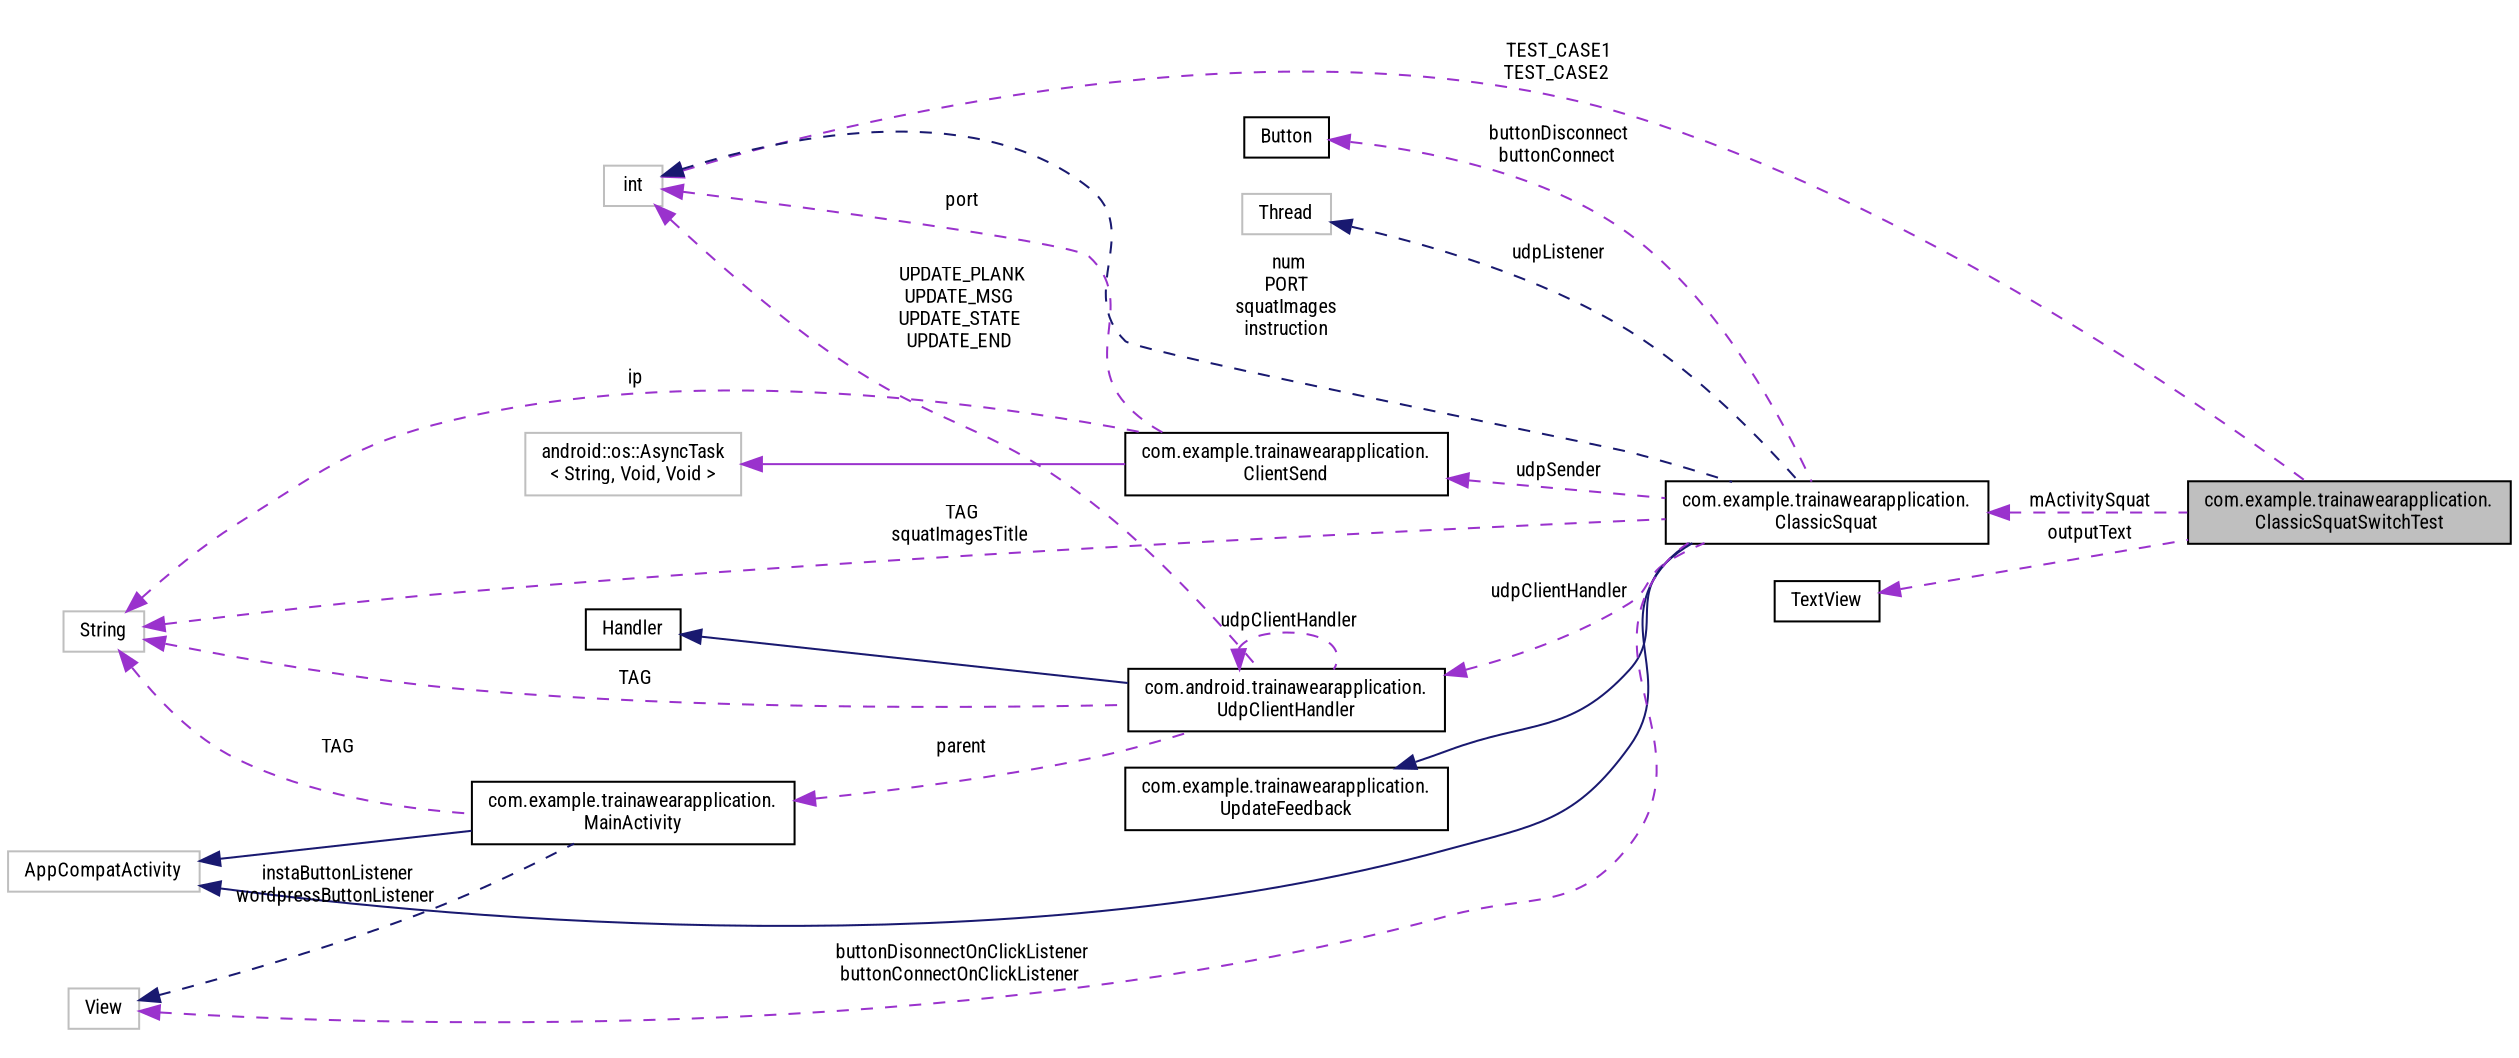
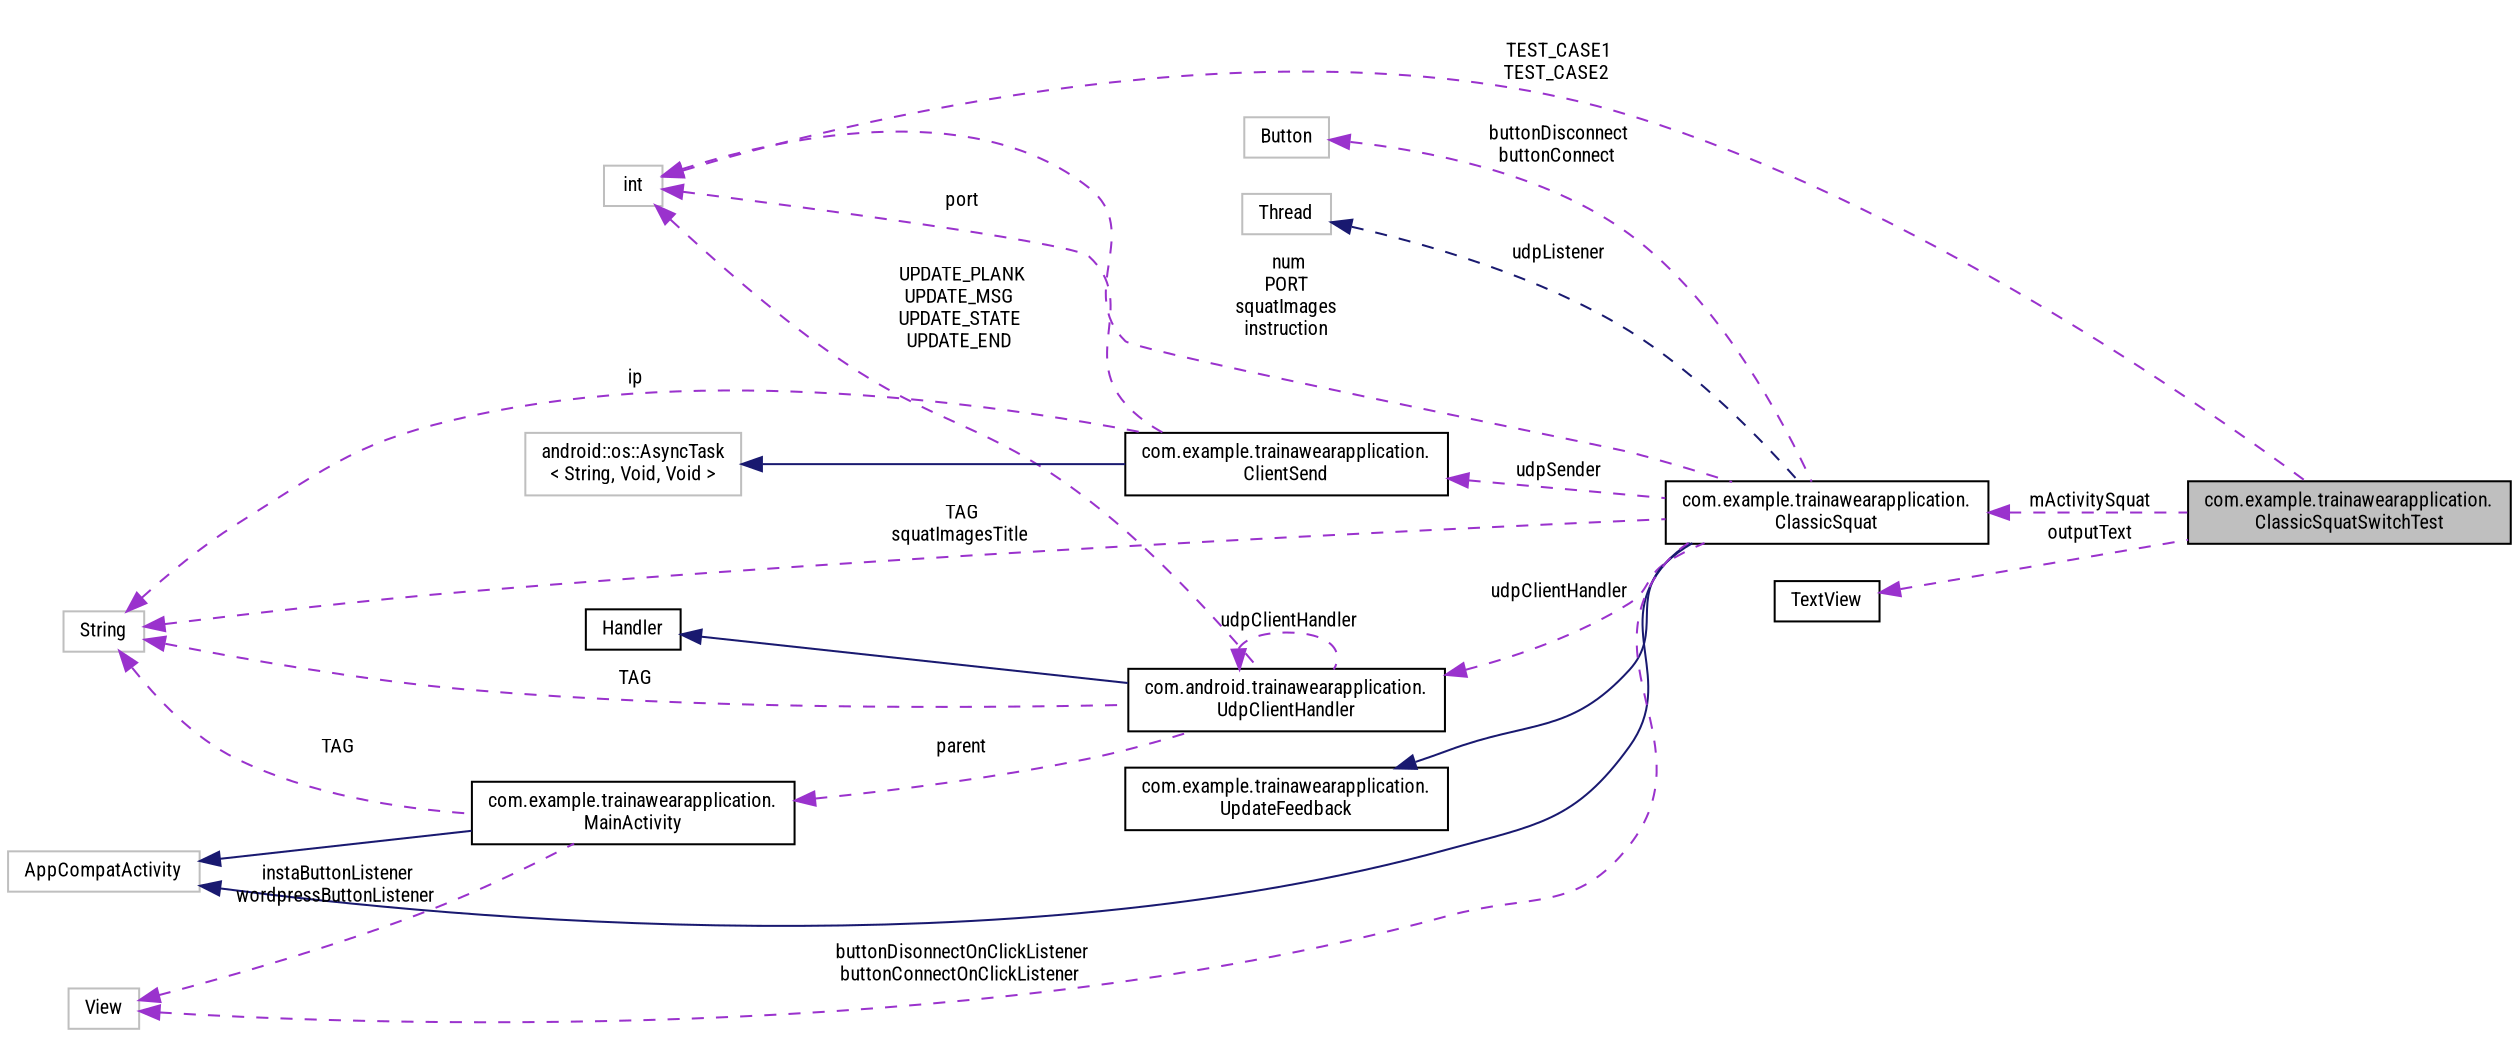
(1287, 137) -> (1287, 137)
(1142, 346) -> (1142, 346)
(944, 464) -> (944, 464)
(371, 931) -> (371, 931)
